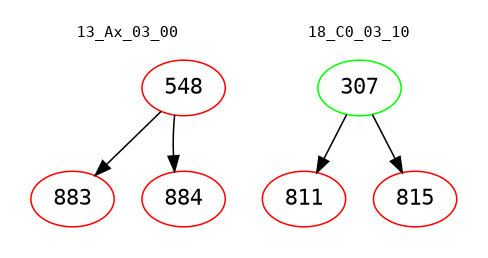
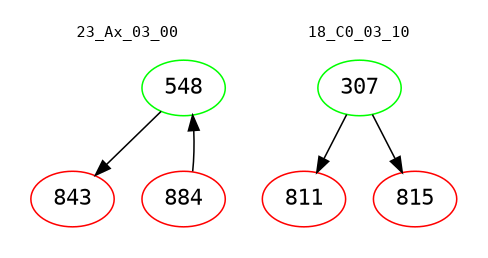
(128, 33) -> (128, 33)
(184, 88) -> (184, 88)
(173, 136) -> (194, 151)
(73, 199) -> (73, 199)
